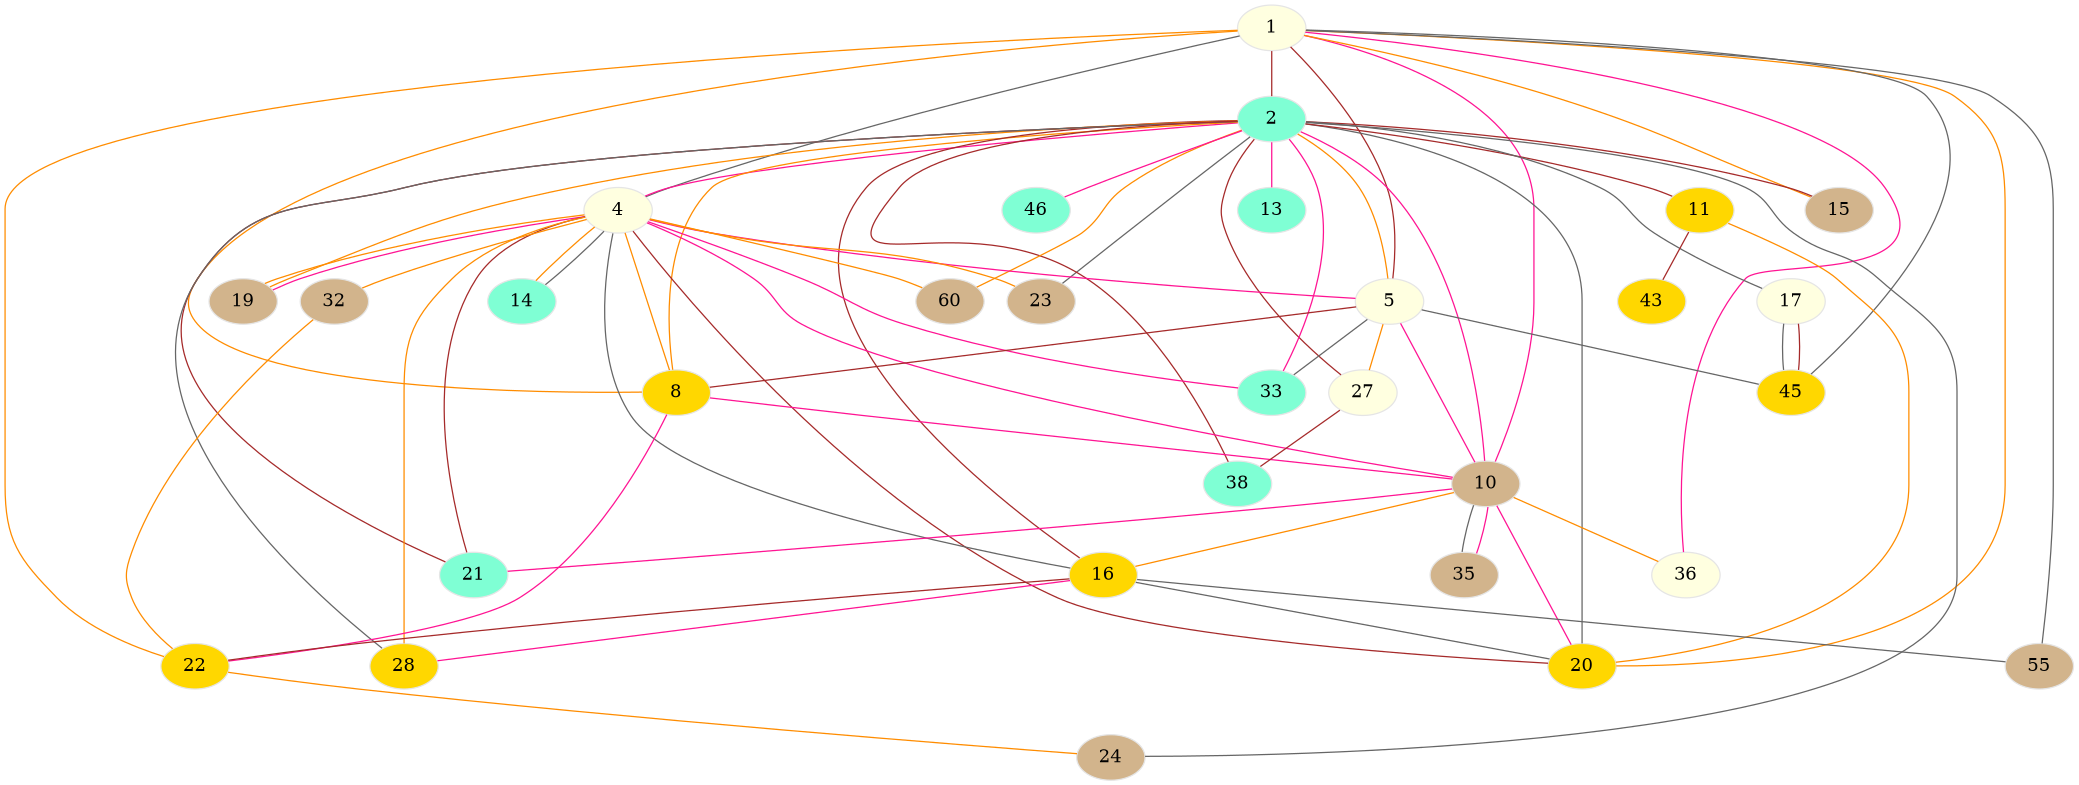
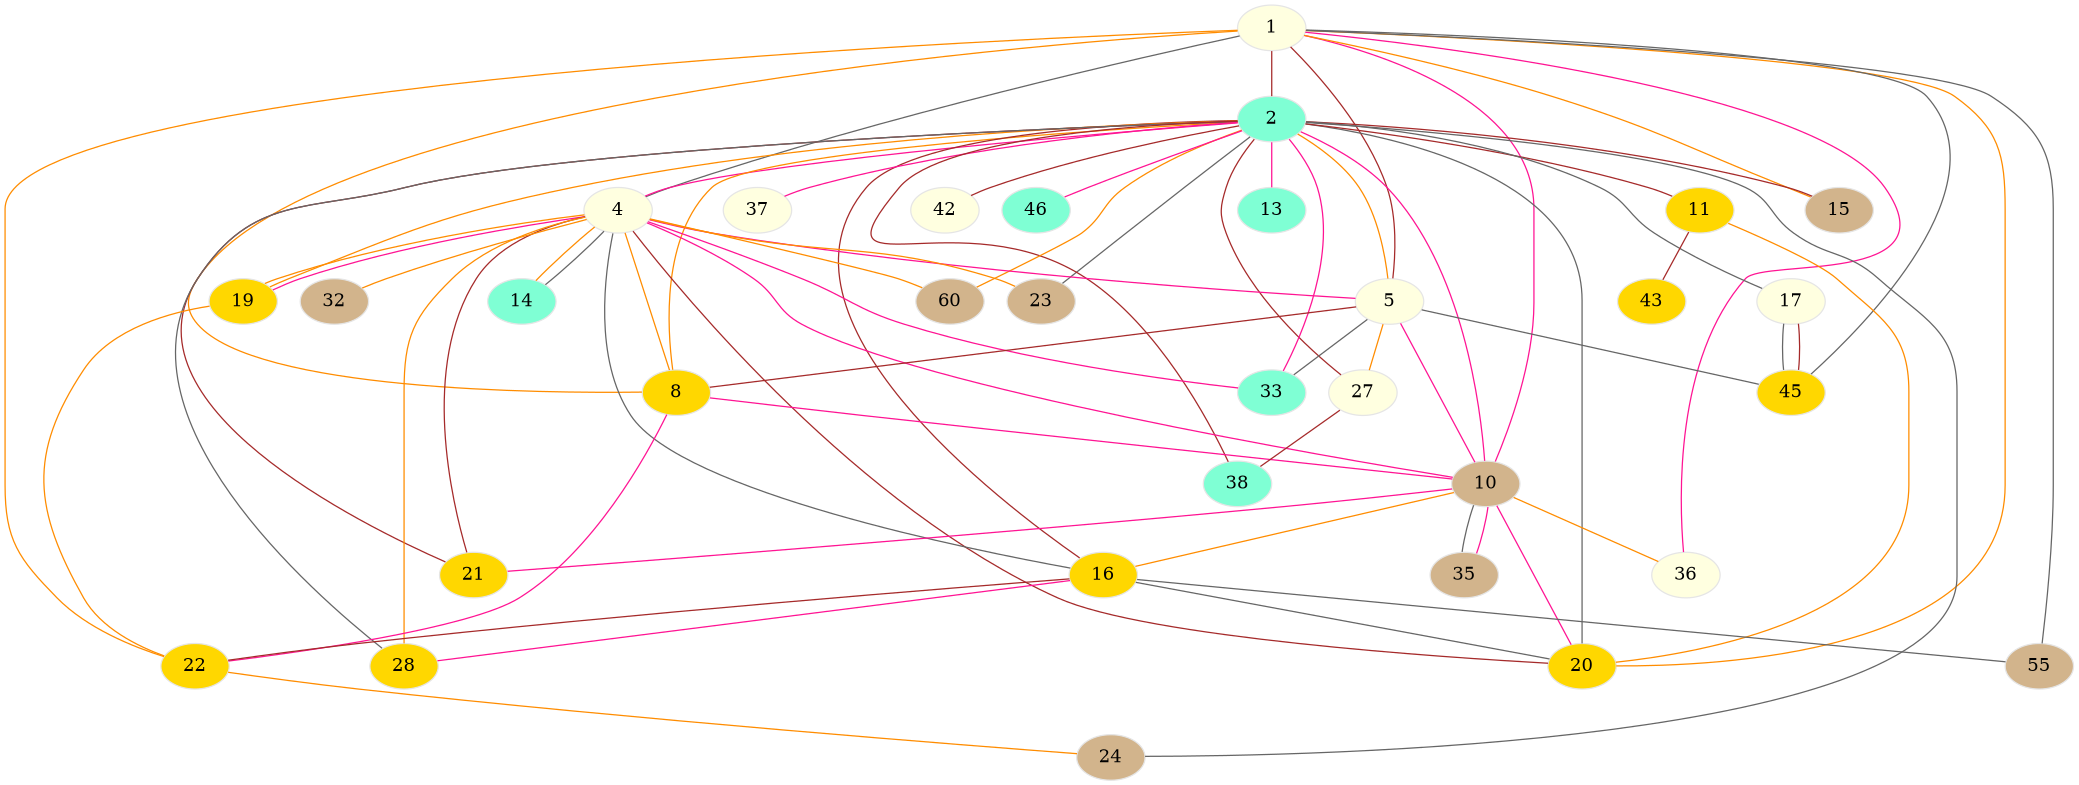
none -> (757, 210)
none -> (945, 210)
(243, 301) -> (243, 301)
(174, 470) -> (45, 462)
(474, 575) -> (474, 575)
